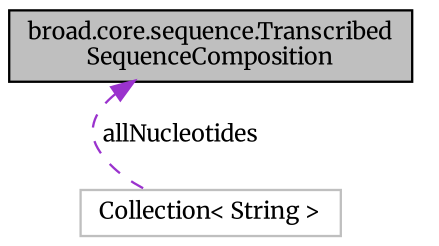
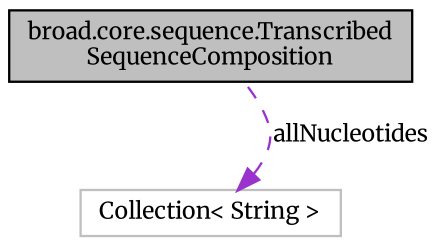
(99, 150) -> (269, 126)
